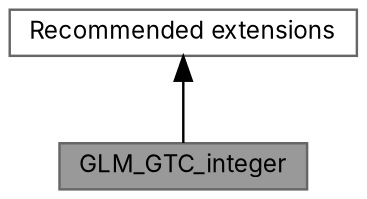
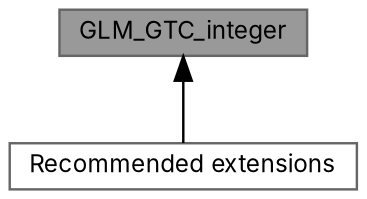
(183, 112) -> (183, 112)
